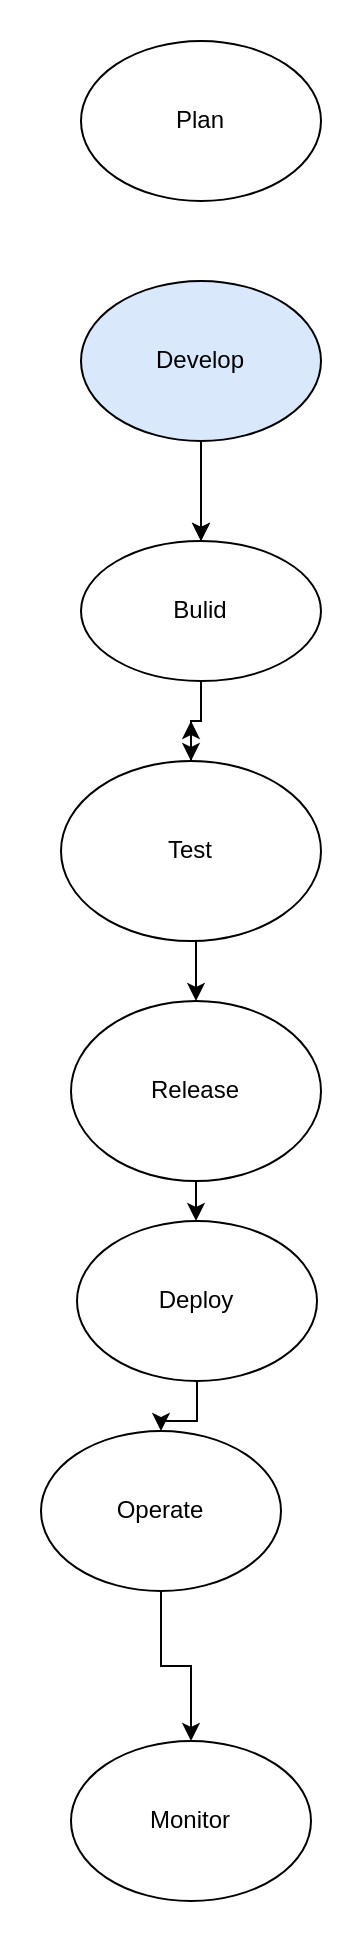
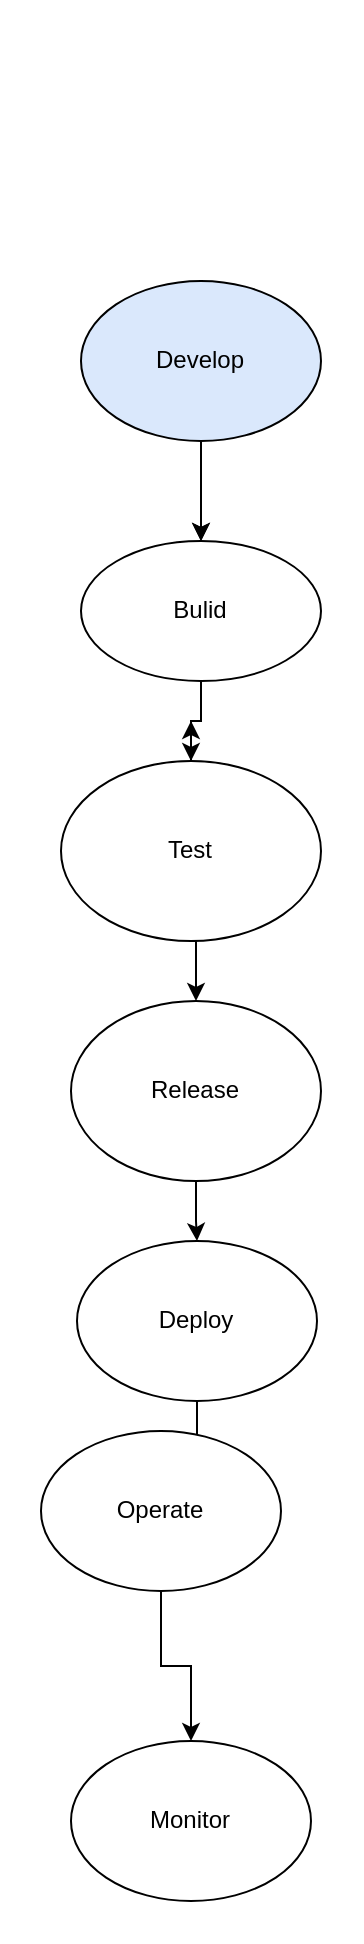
(201, 121) -> none
(197, 1301) -> (197, 1321)
